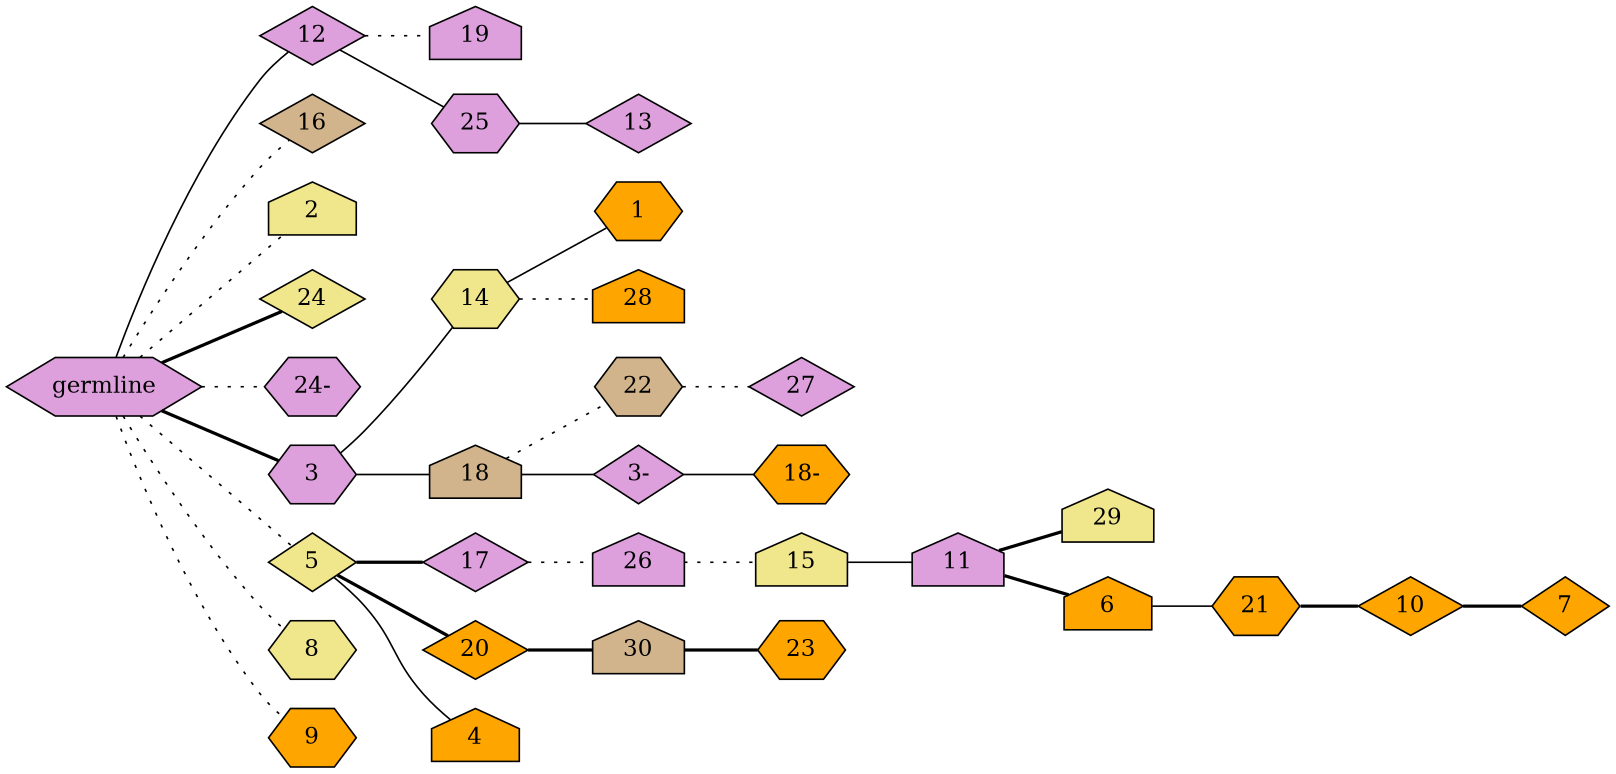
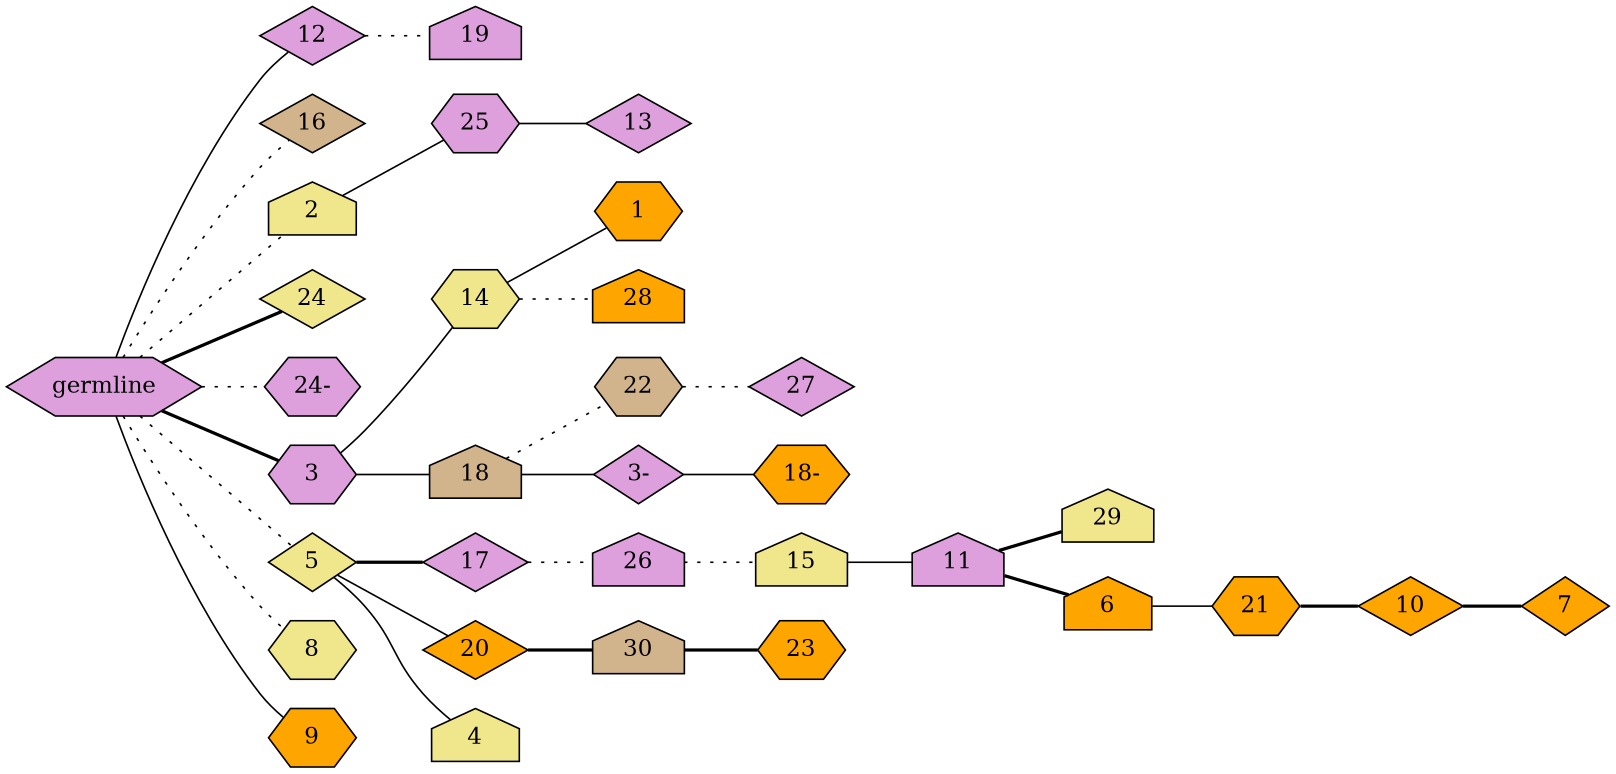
(392, 78) -> (393, 168)
(186, 575) -> (186, 575)
(393, 606) -> (393, 606)
(475, 738) -> (475, 738)
